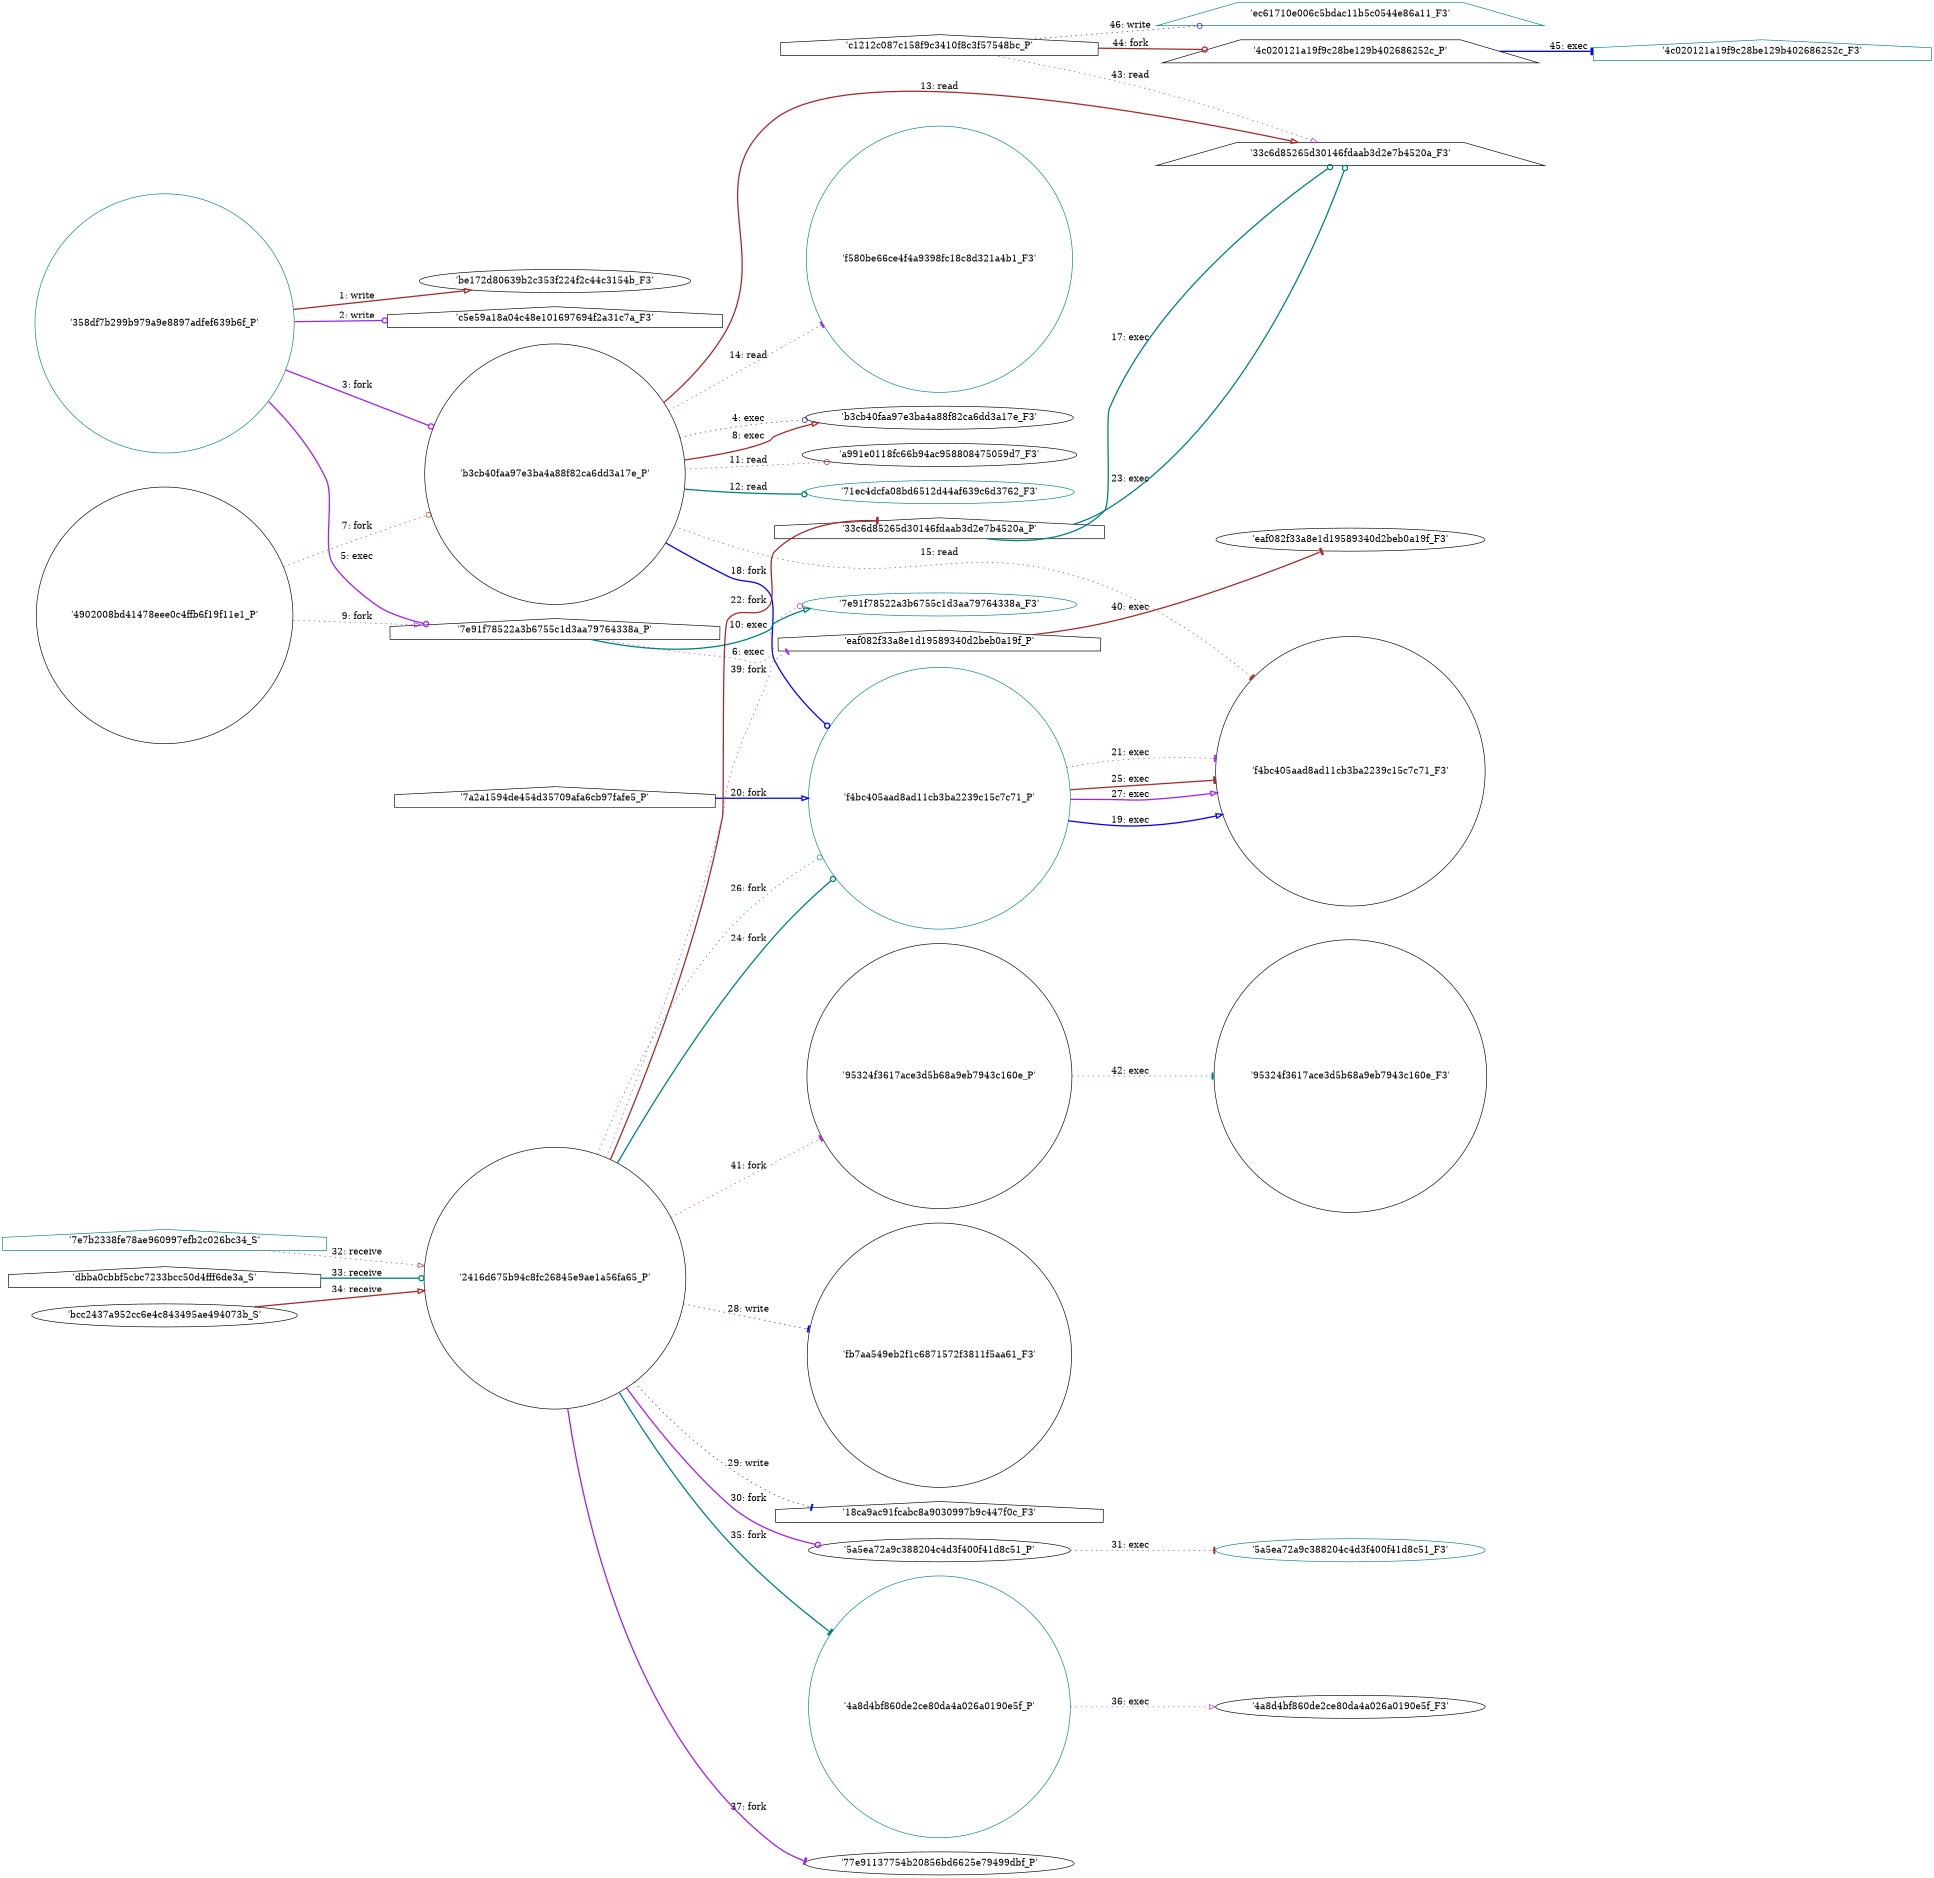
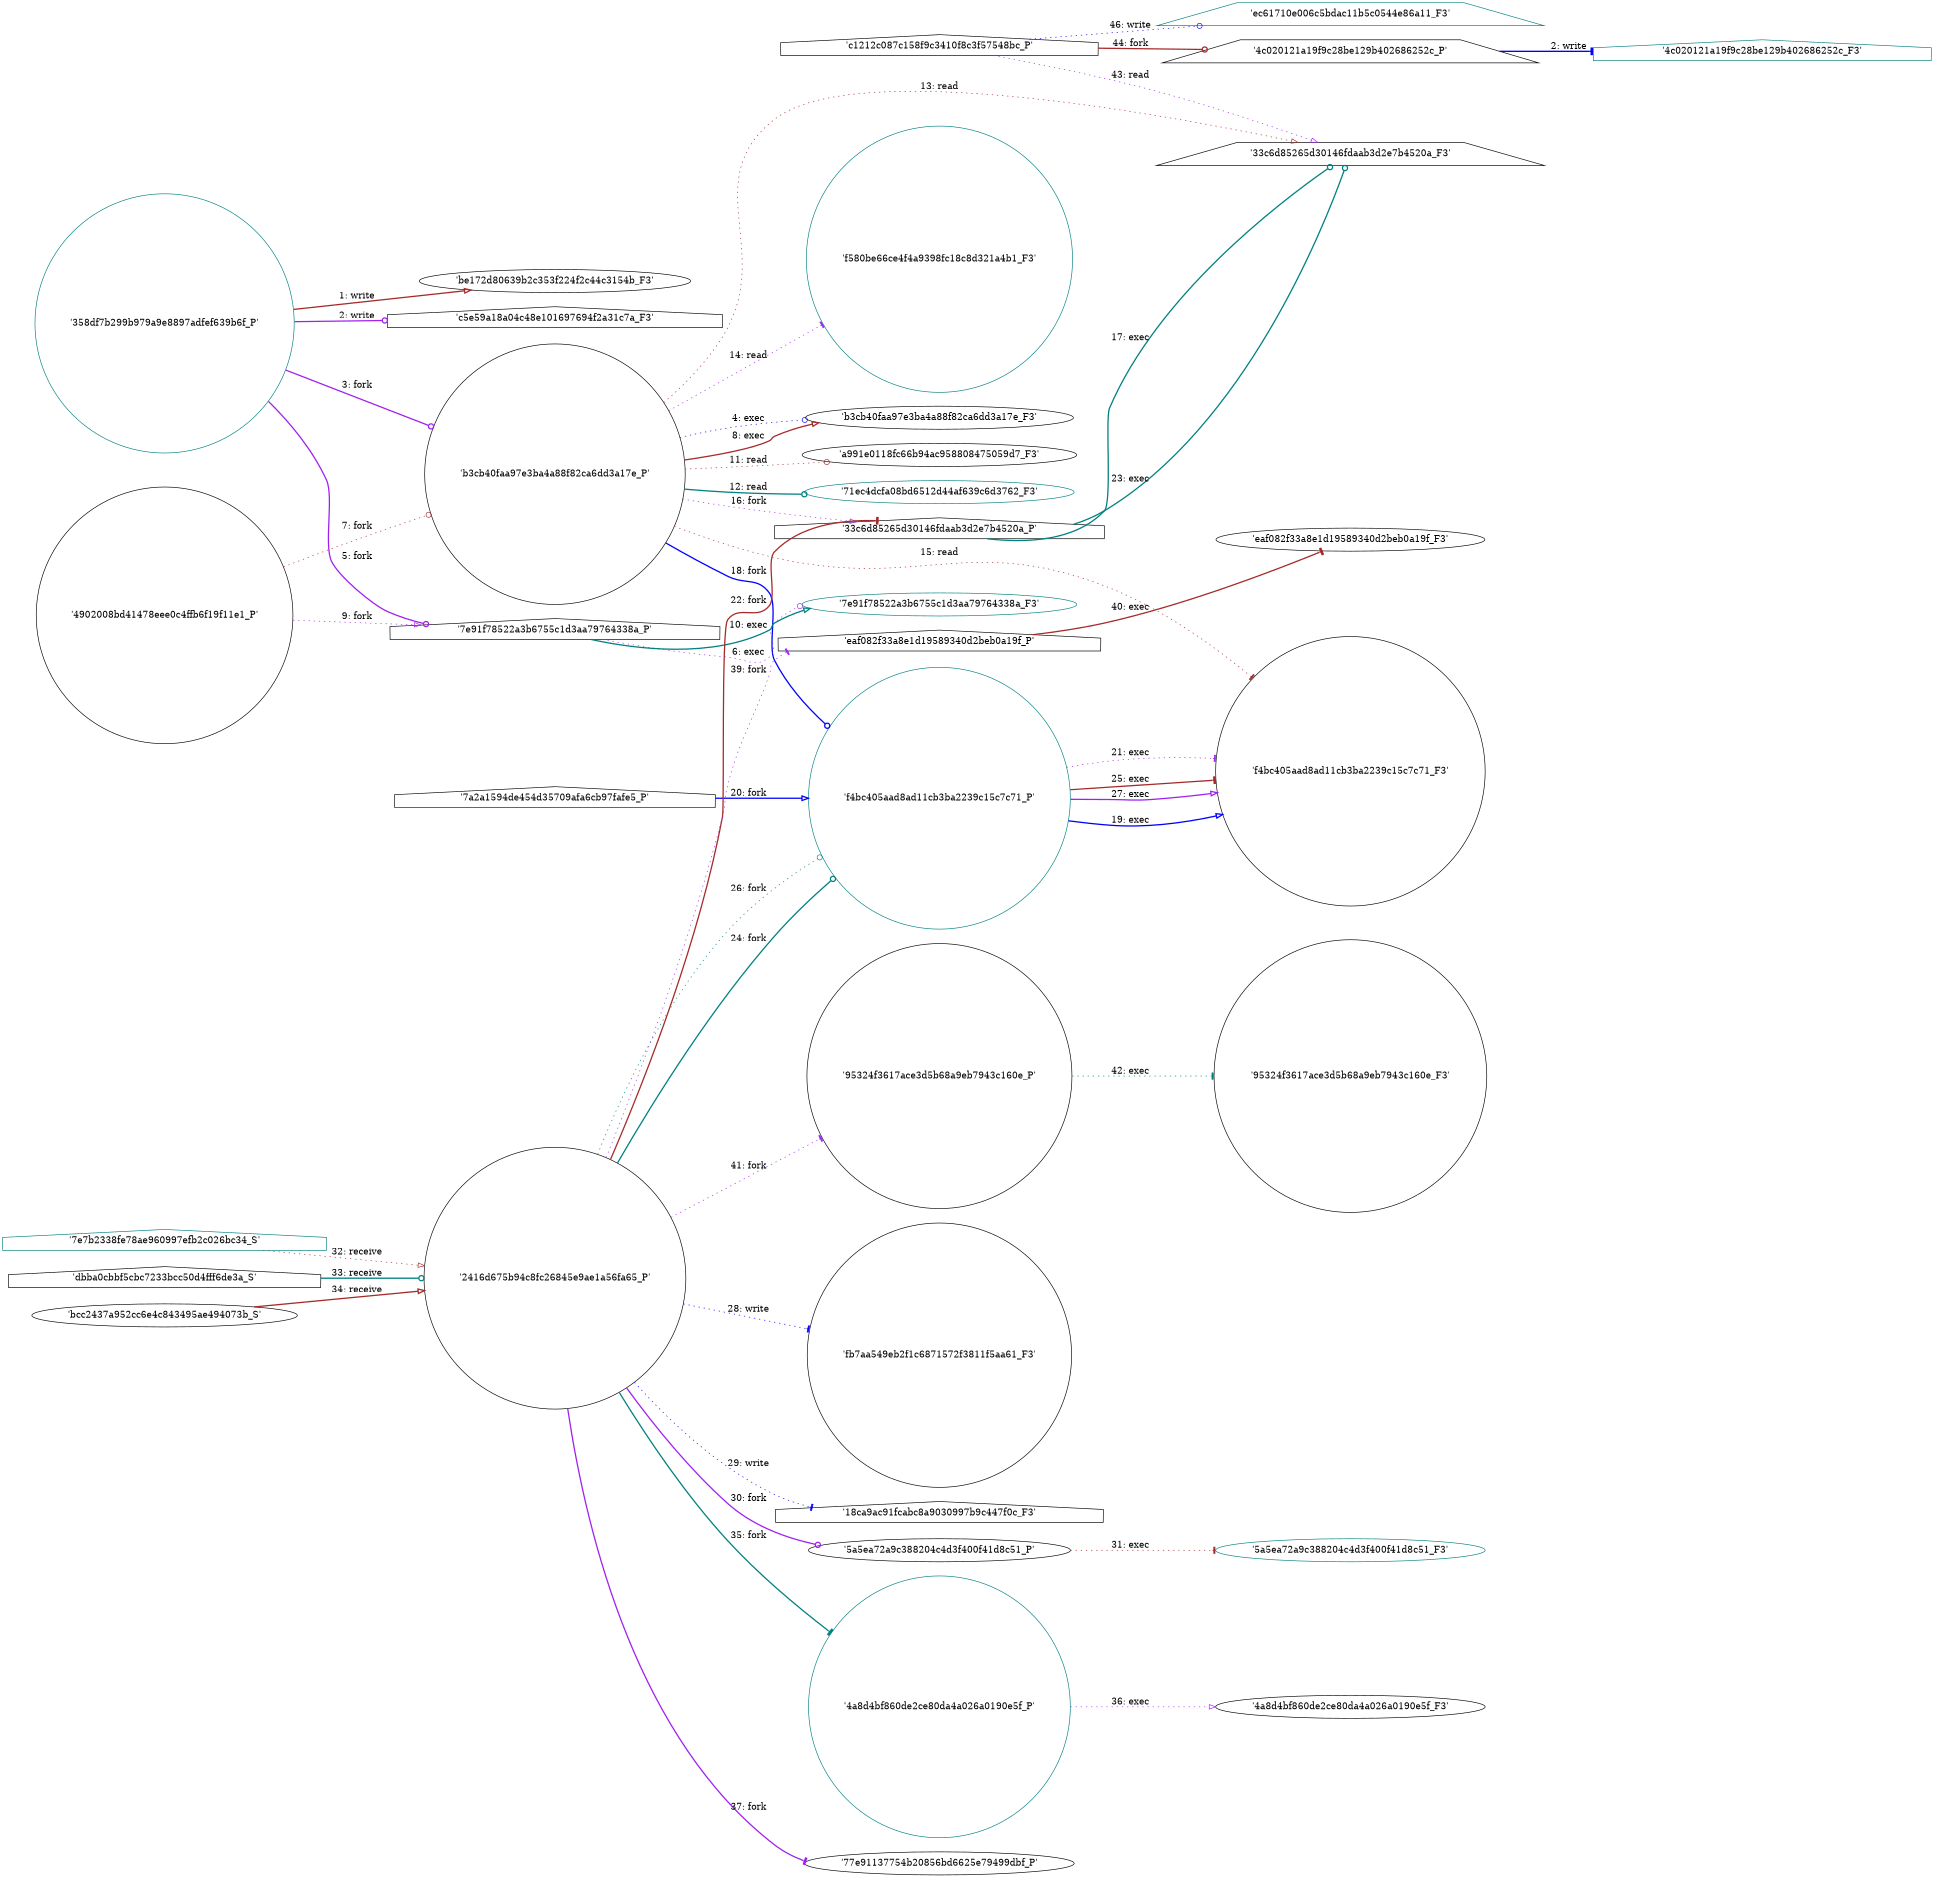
(1569, 47) -> (1569, 47)
(872, 93) -> (872, 93)
none -> (766, 512)
(357, 557) -> (357, 557)
